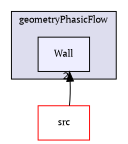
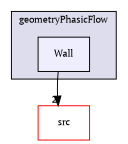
(70, 93) -> (57, 85)
